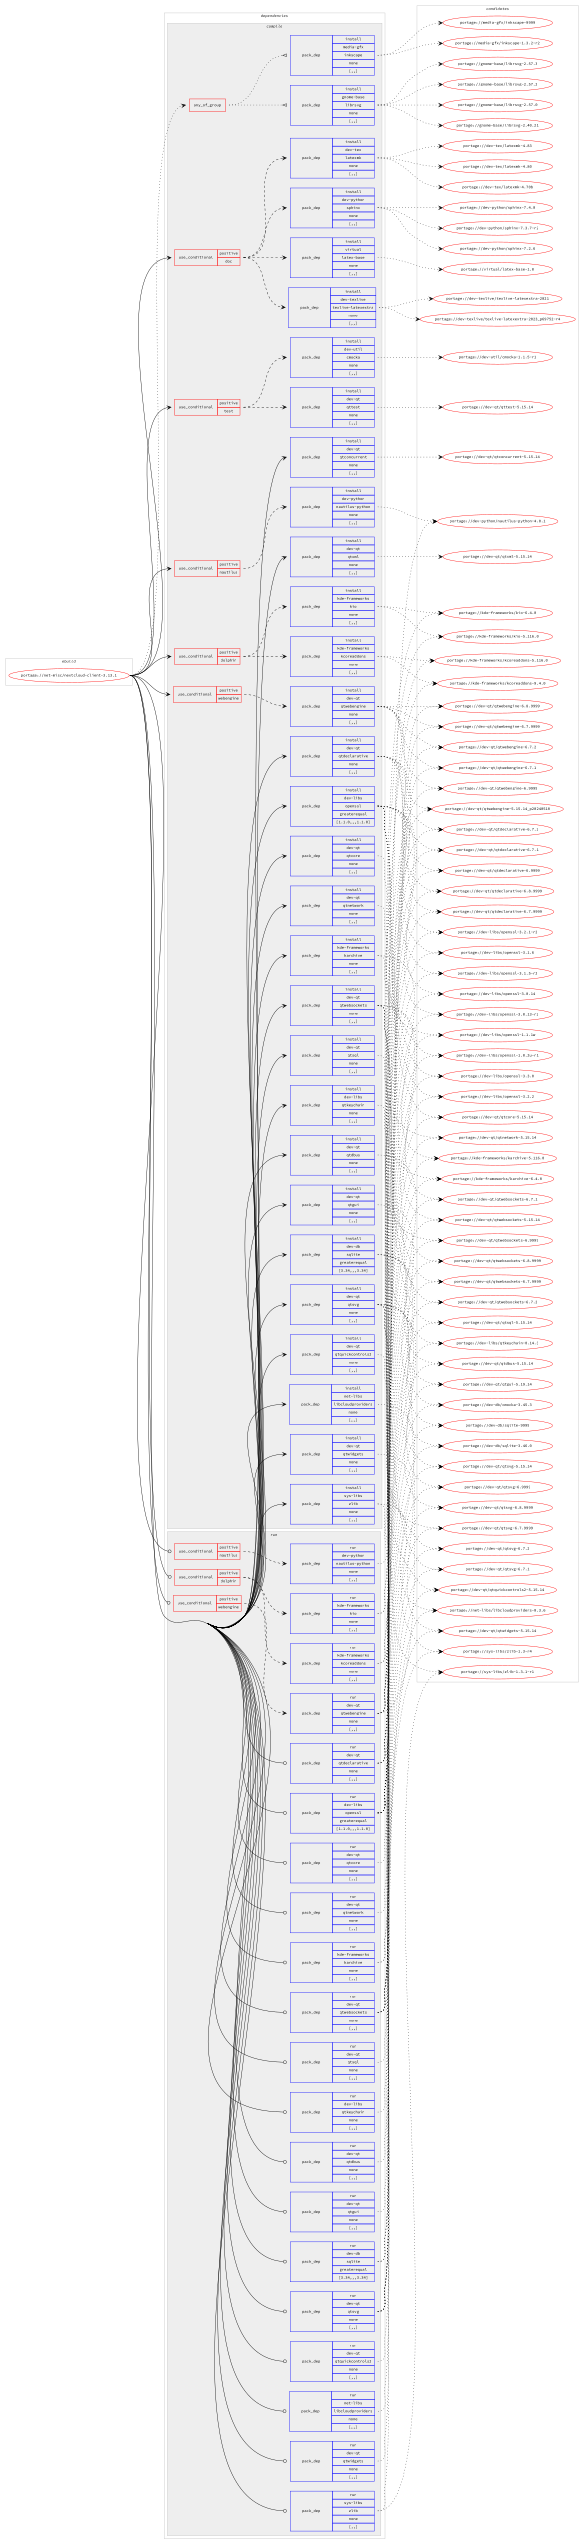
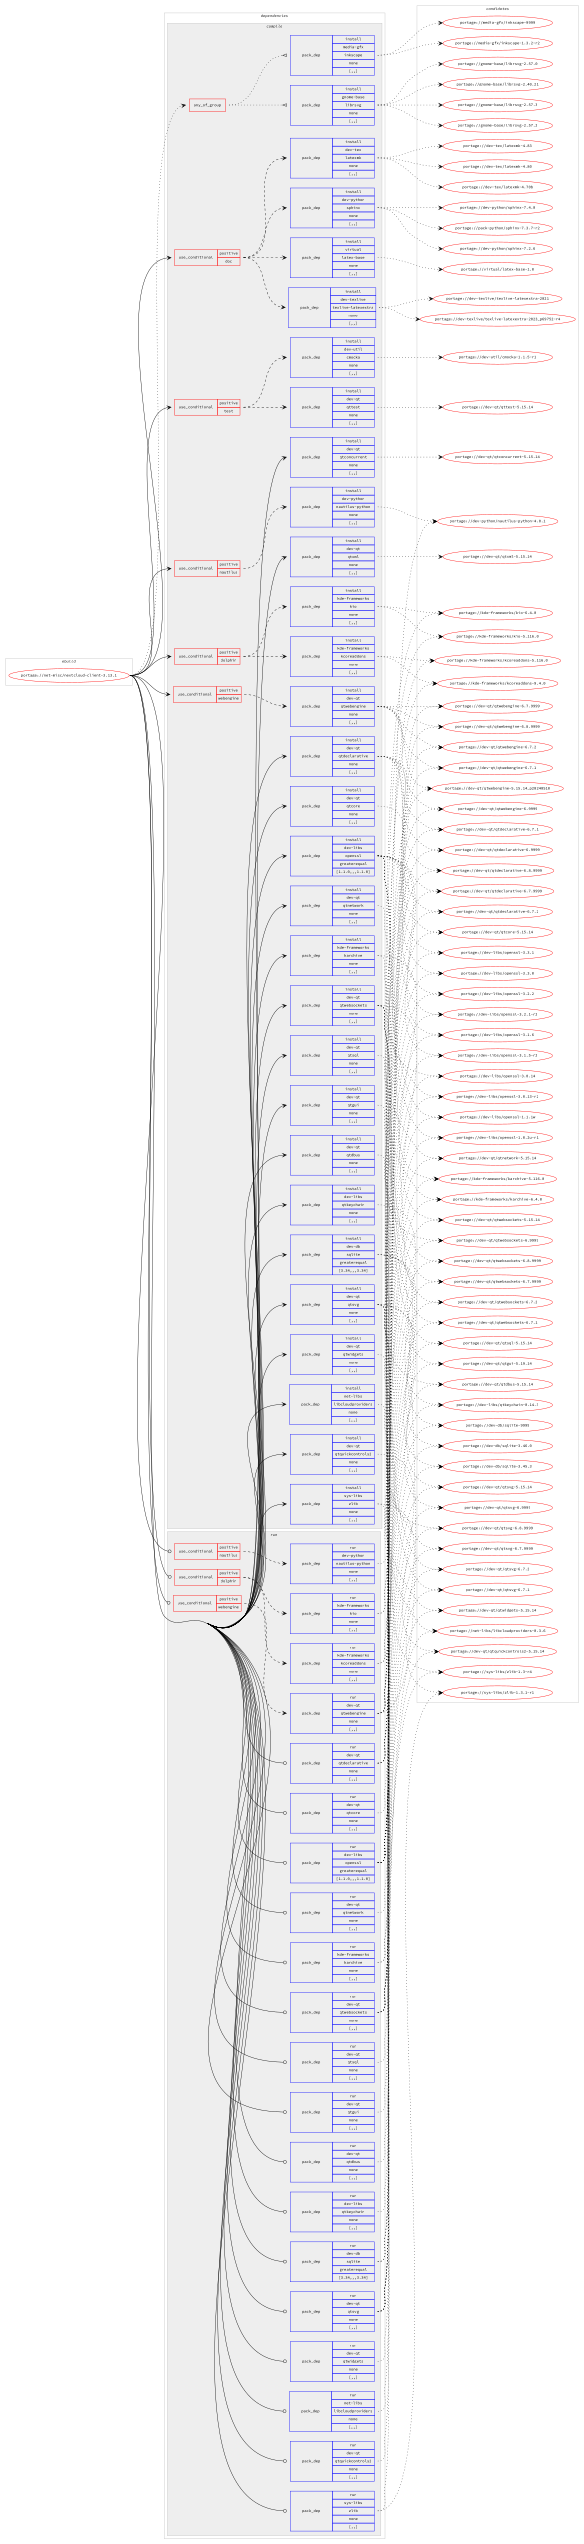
(498, 228) -> (498, 228)
none -> (498, 953)
(498, 1405) -> (498, 1467)
